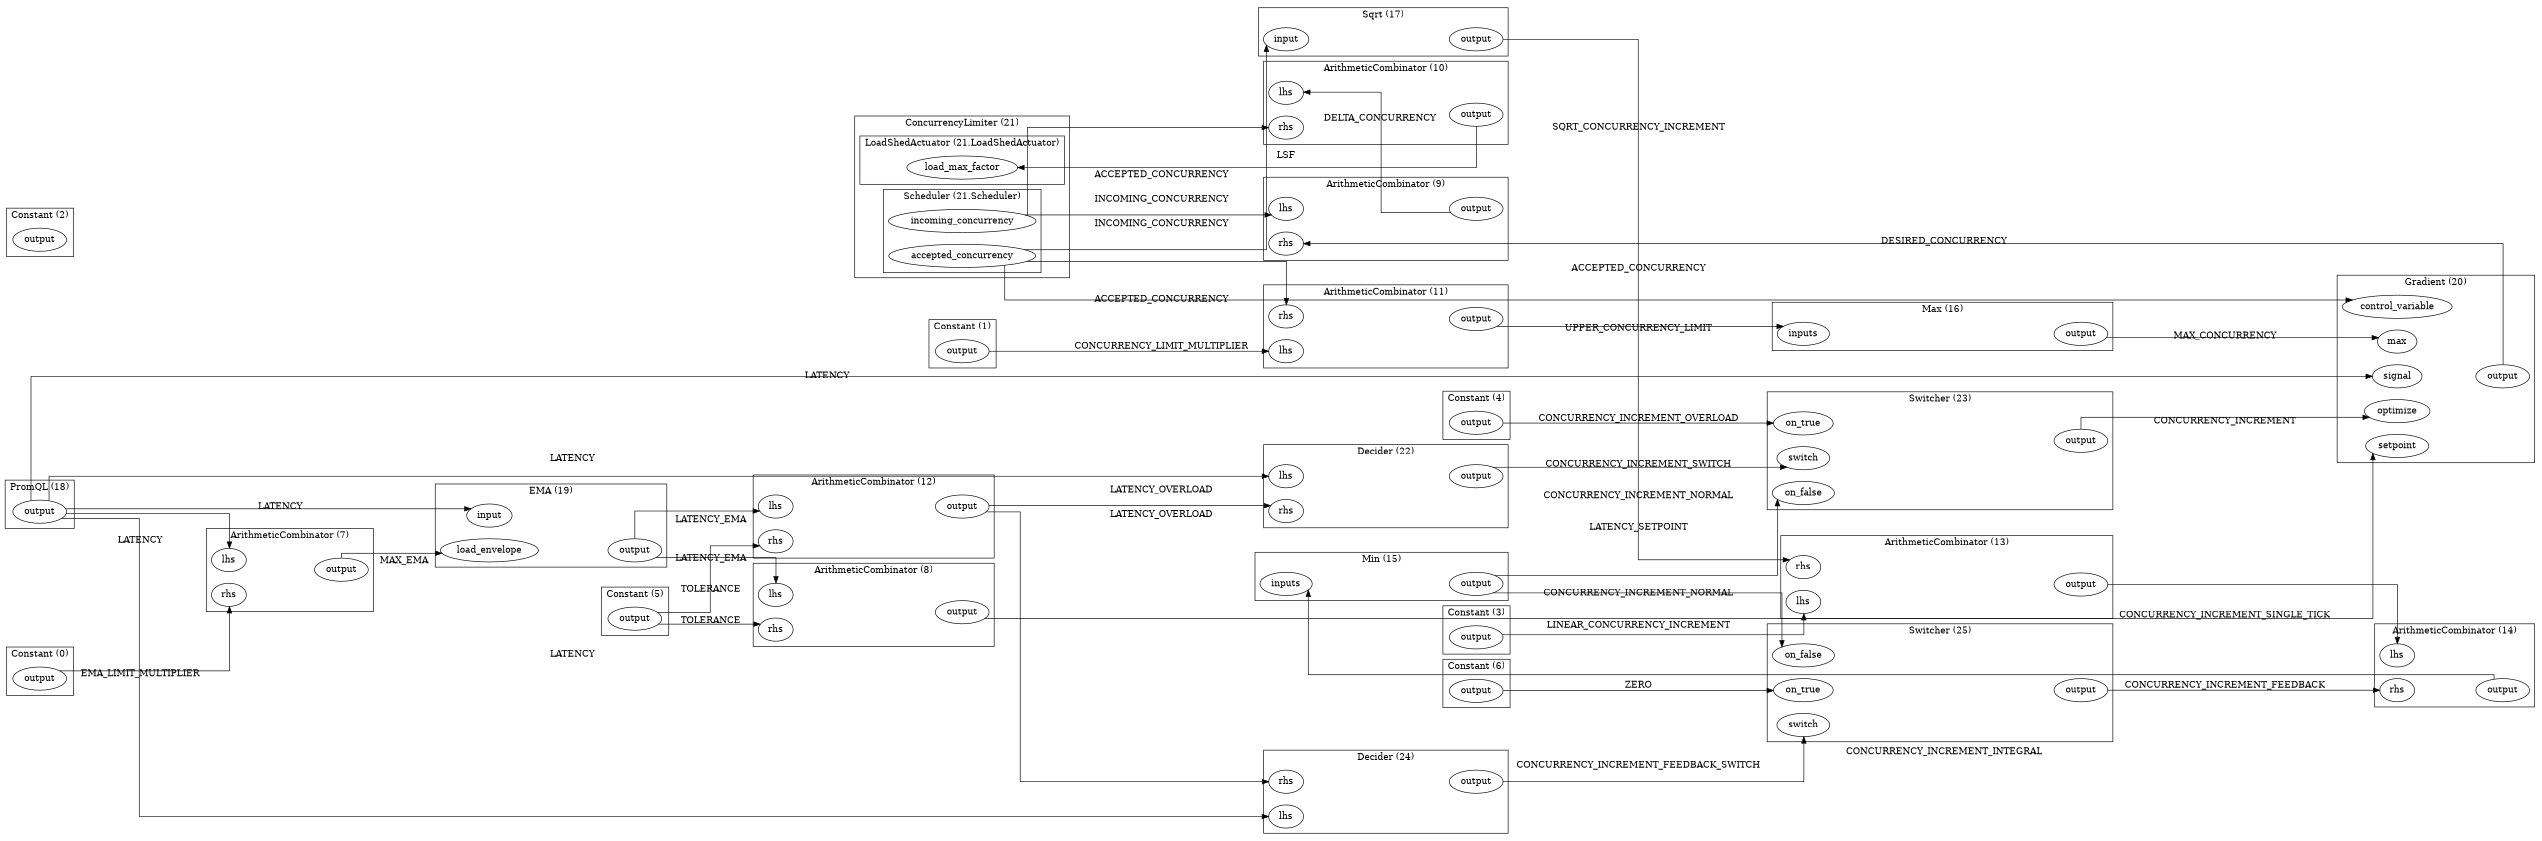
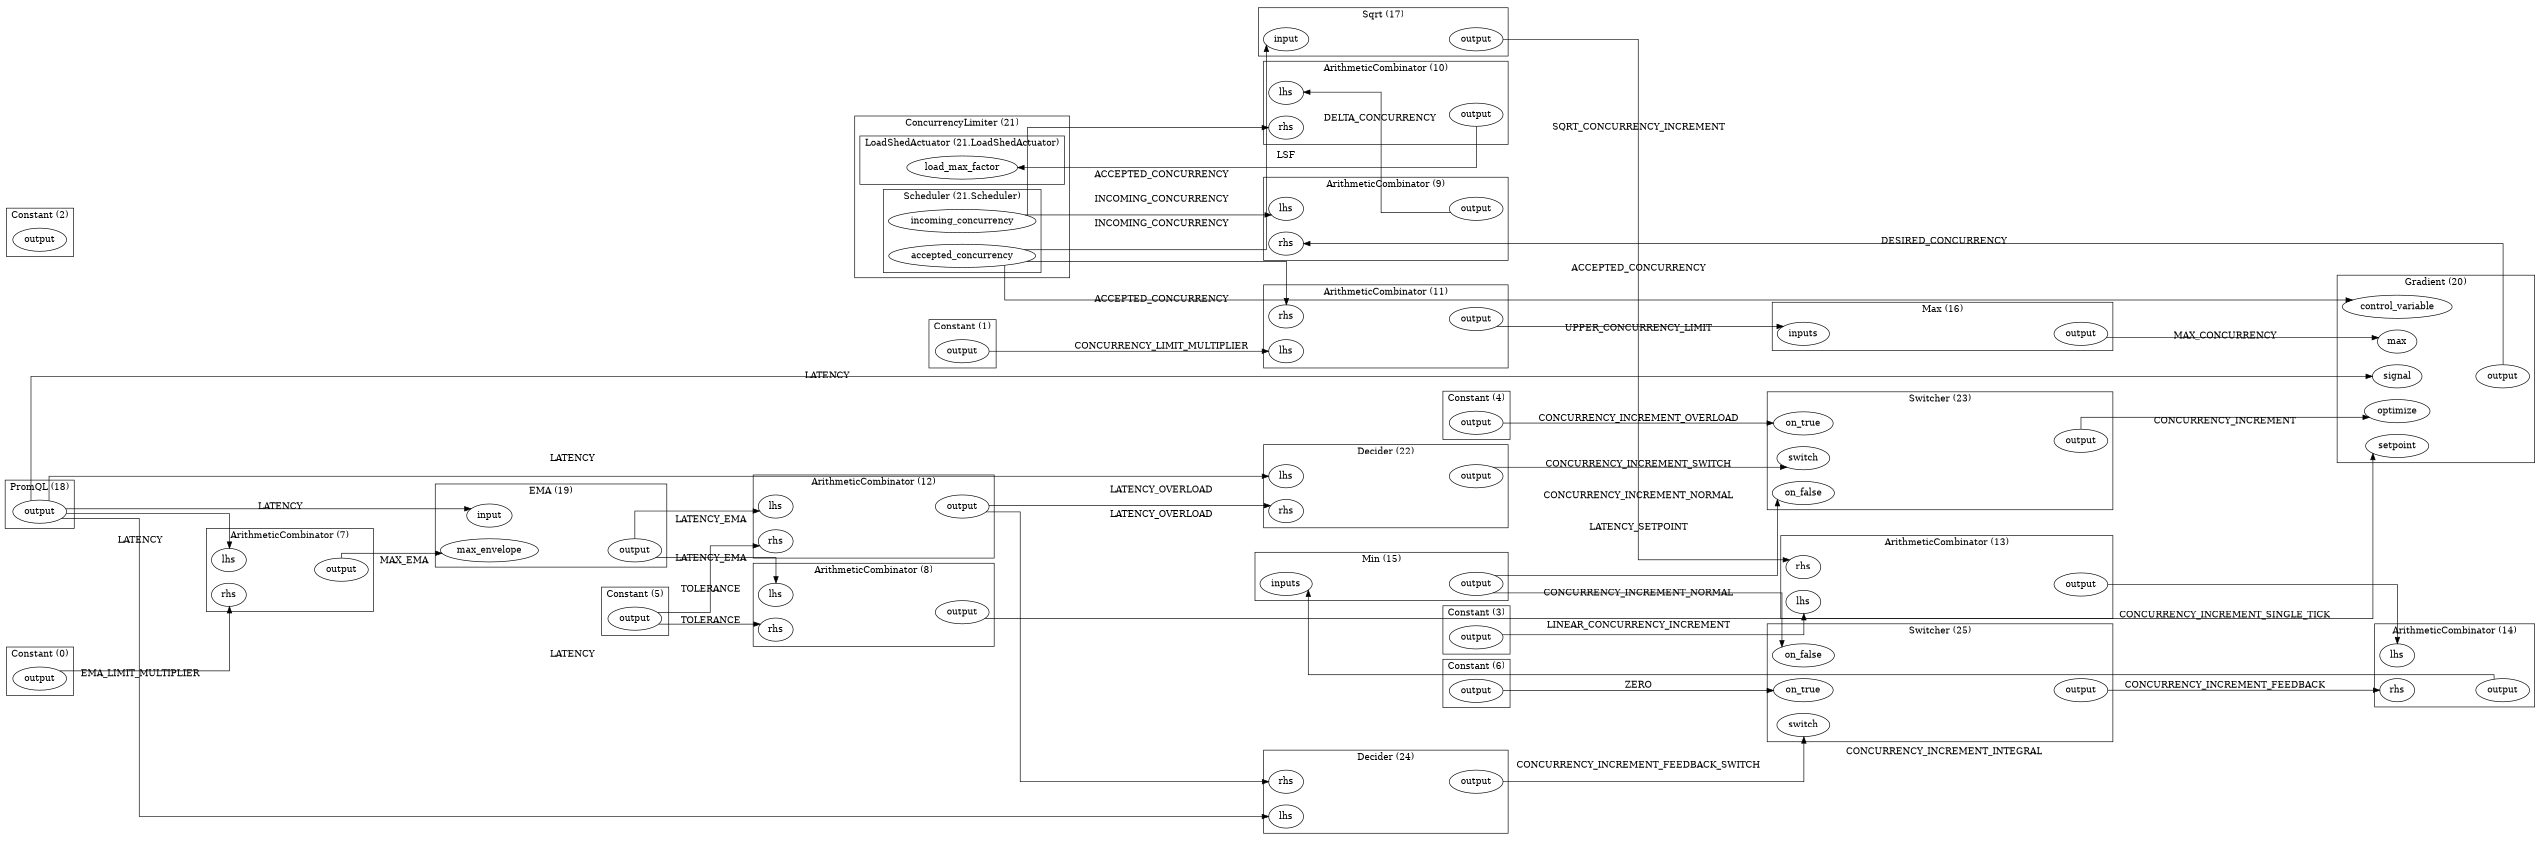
(489, 550) -> (489, 550)
